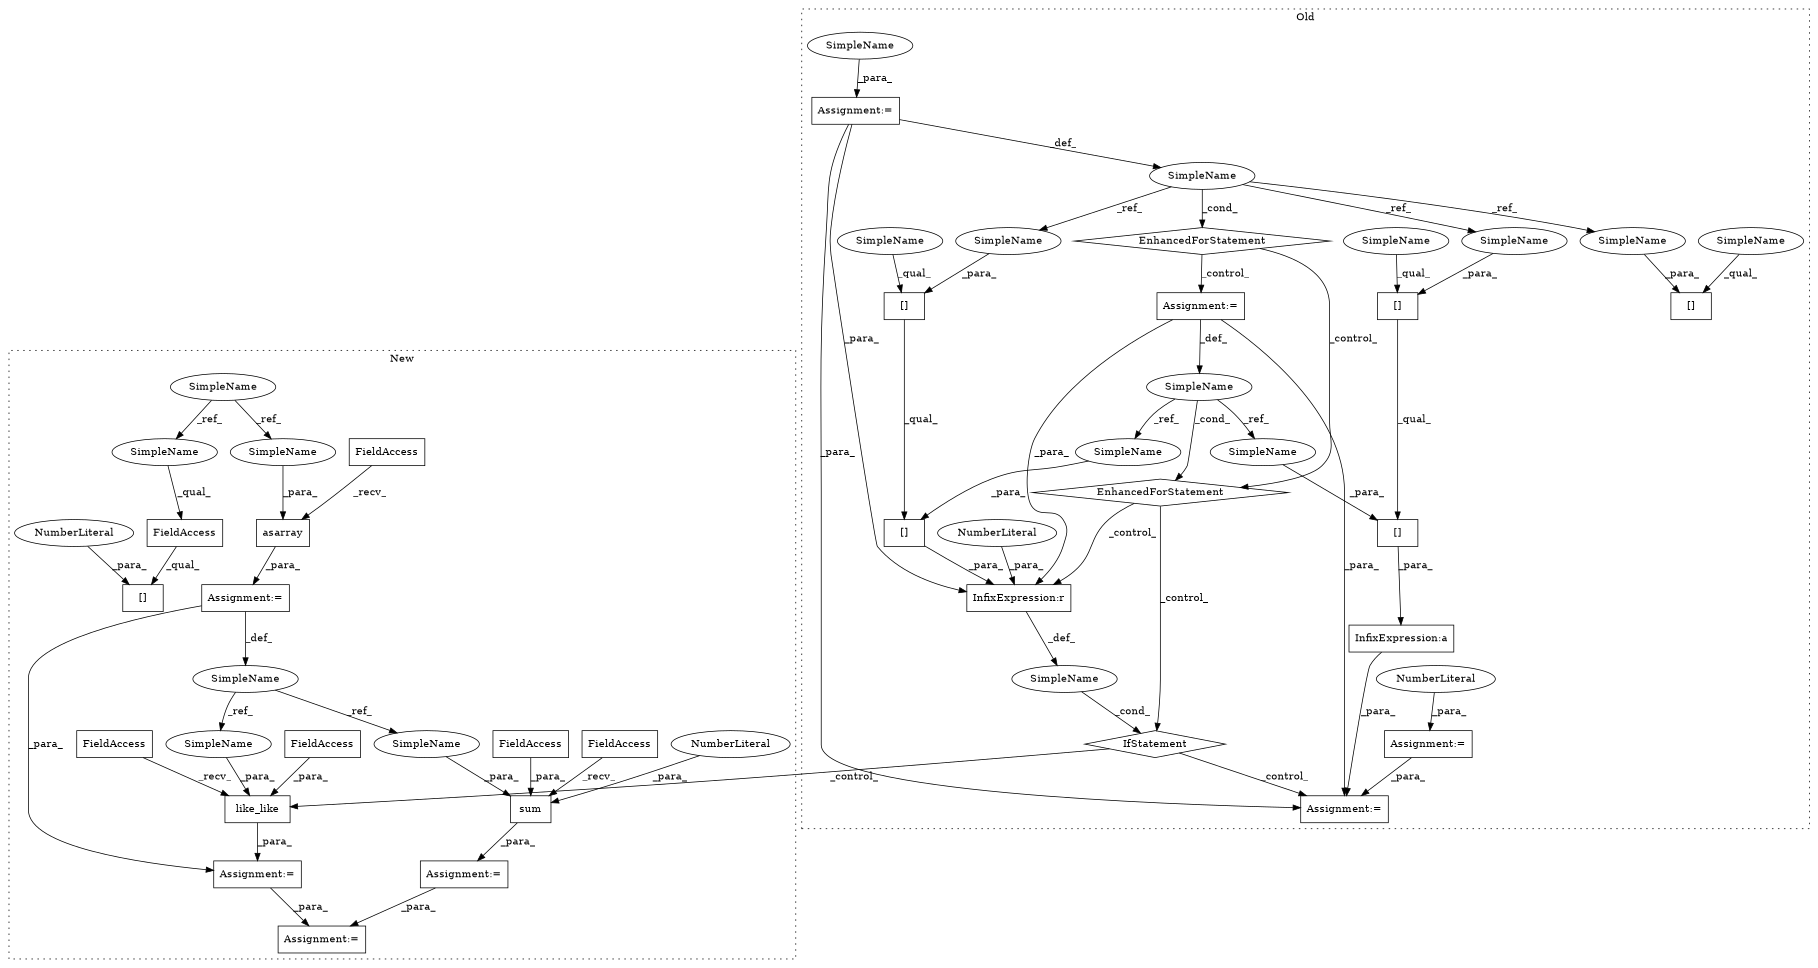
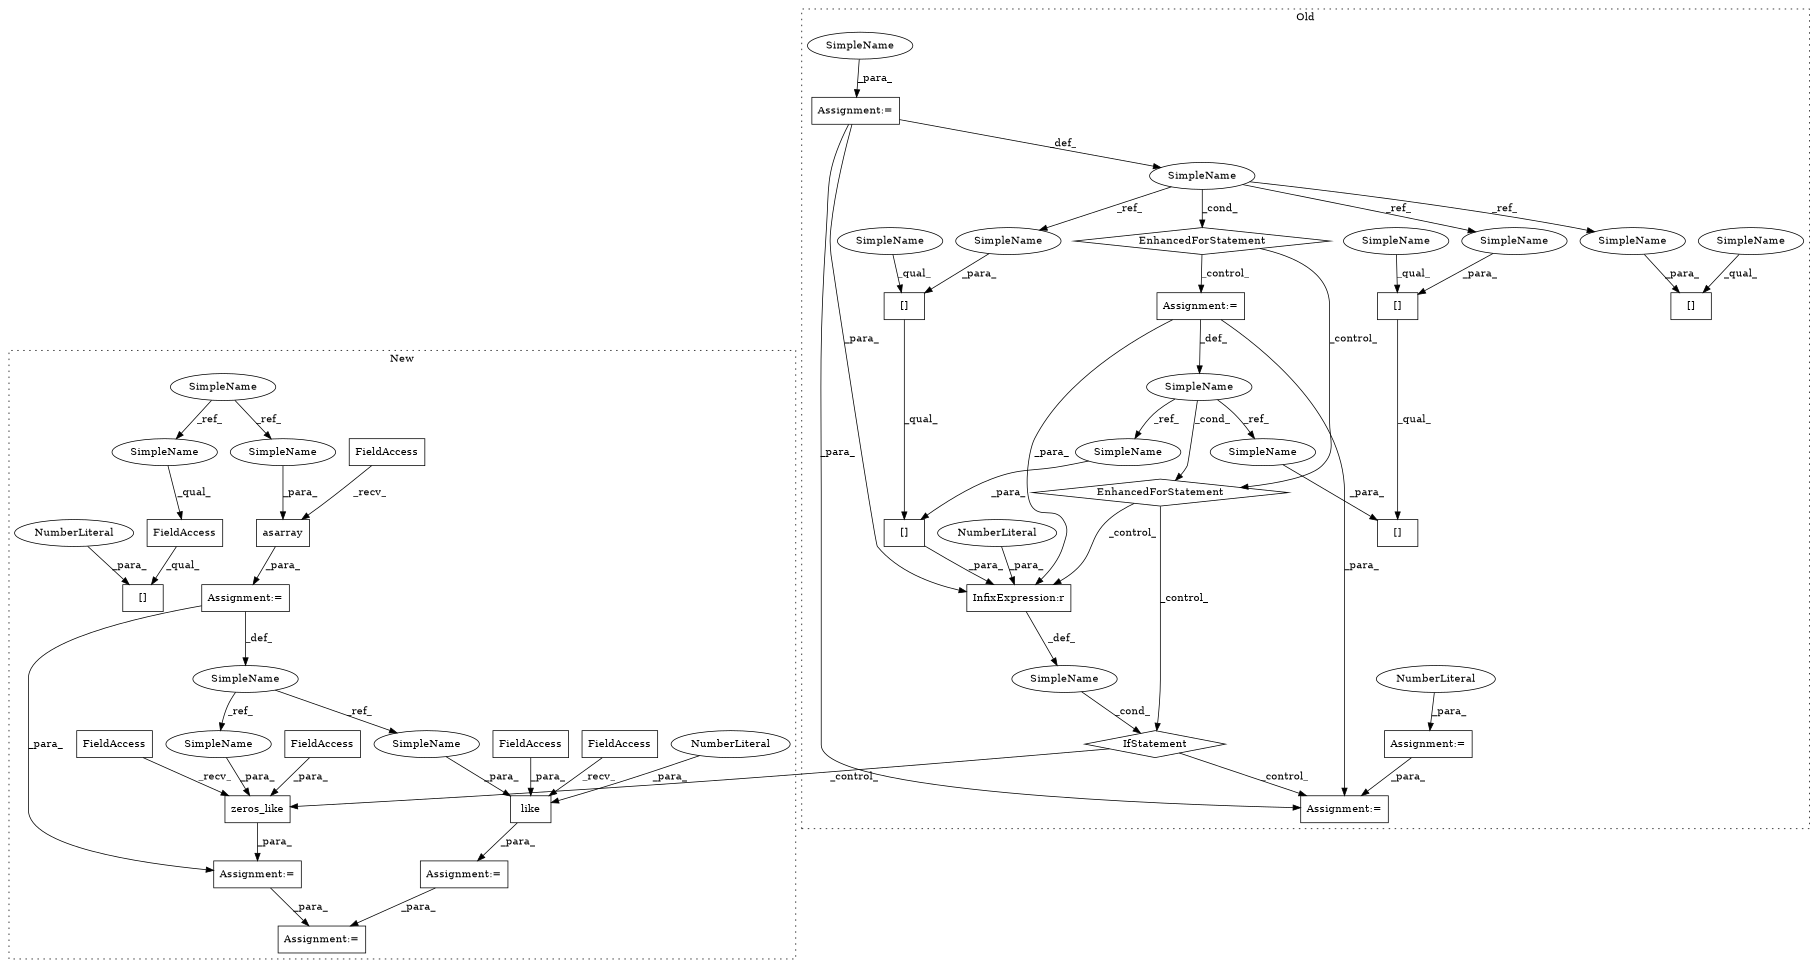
(1401, 639) -> none
(258, 809) -> (258, 809)
(531, 809) -> (531, 809)
